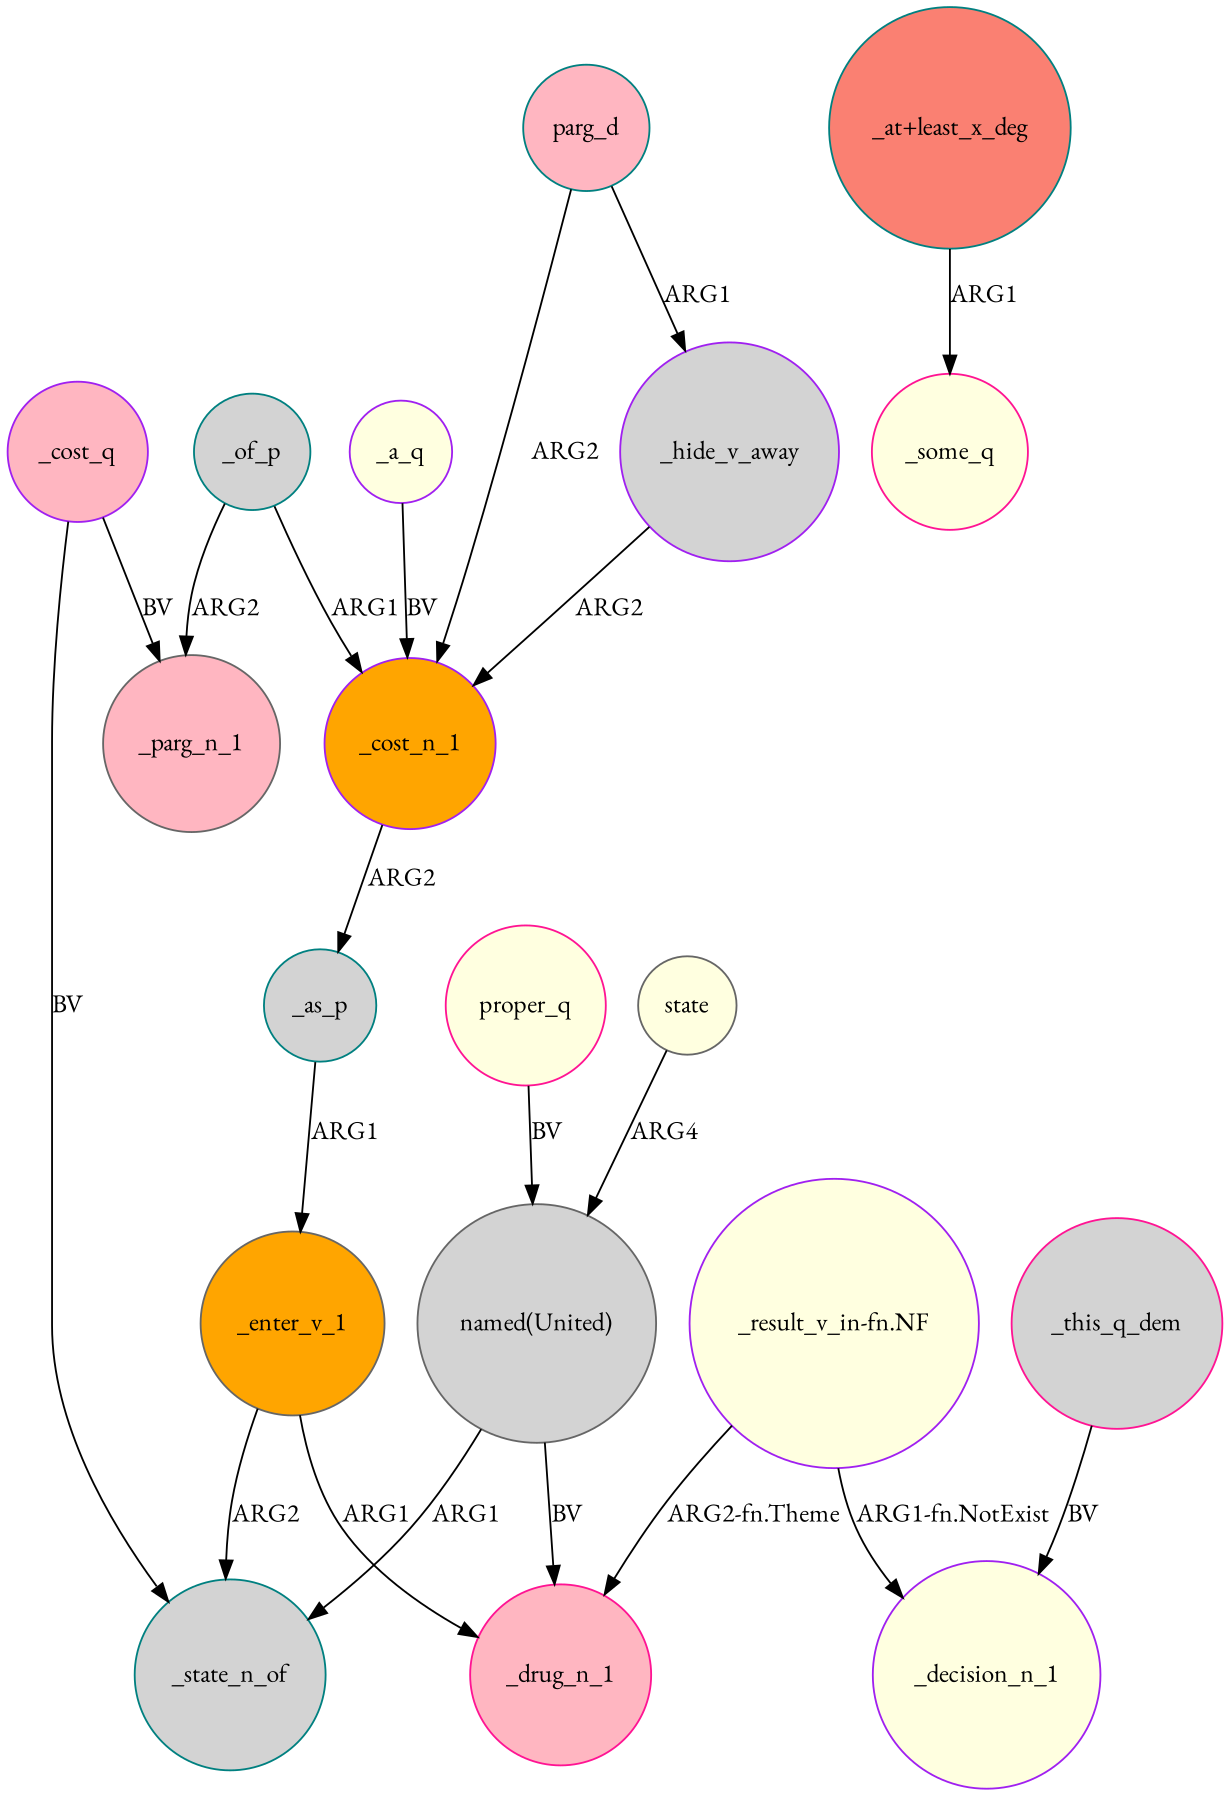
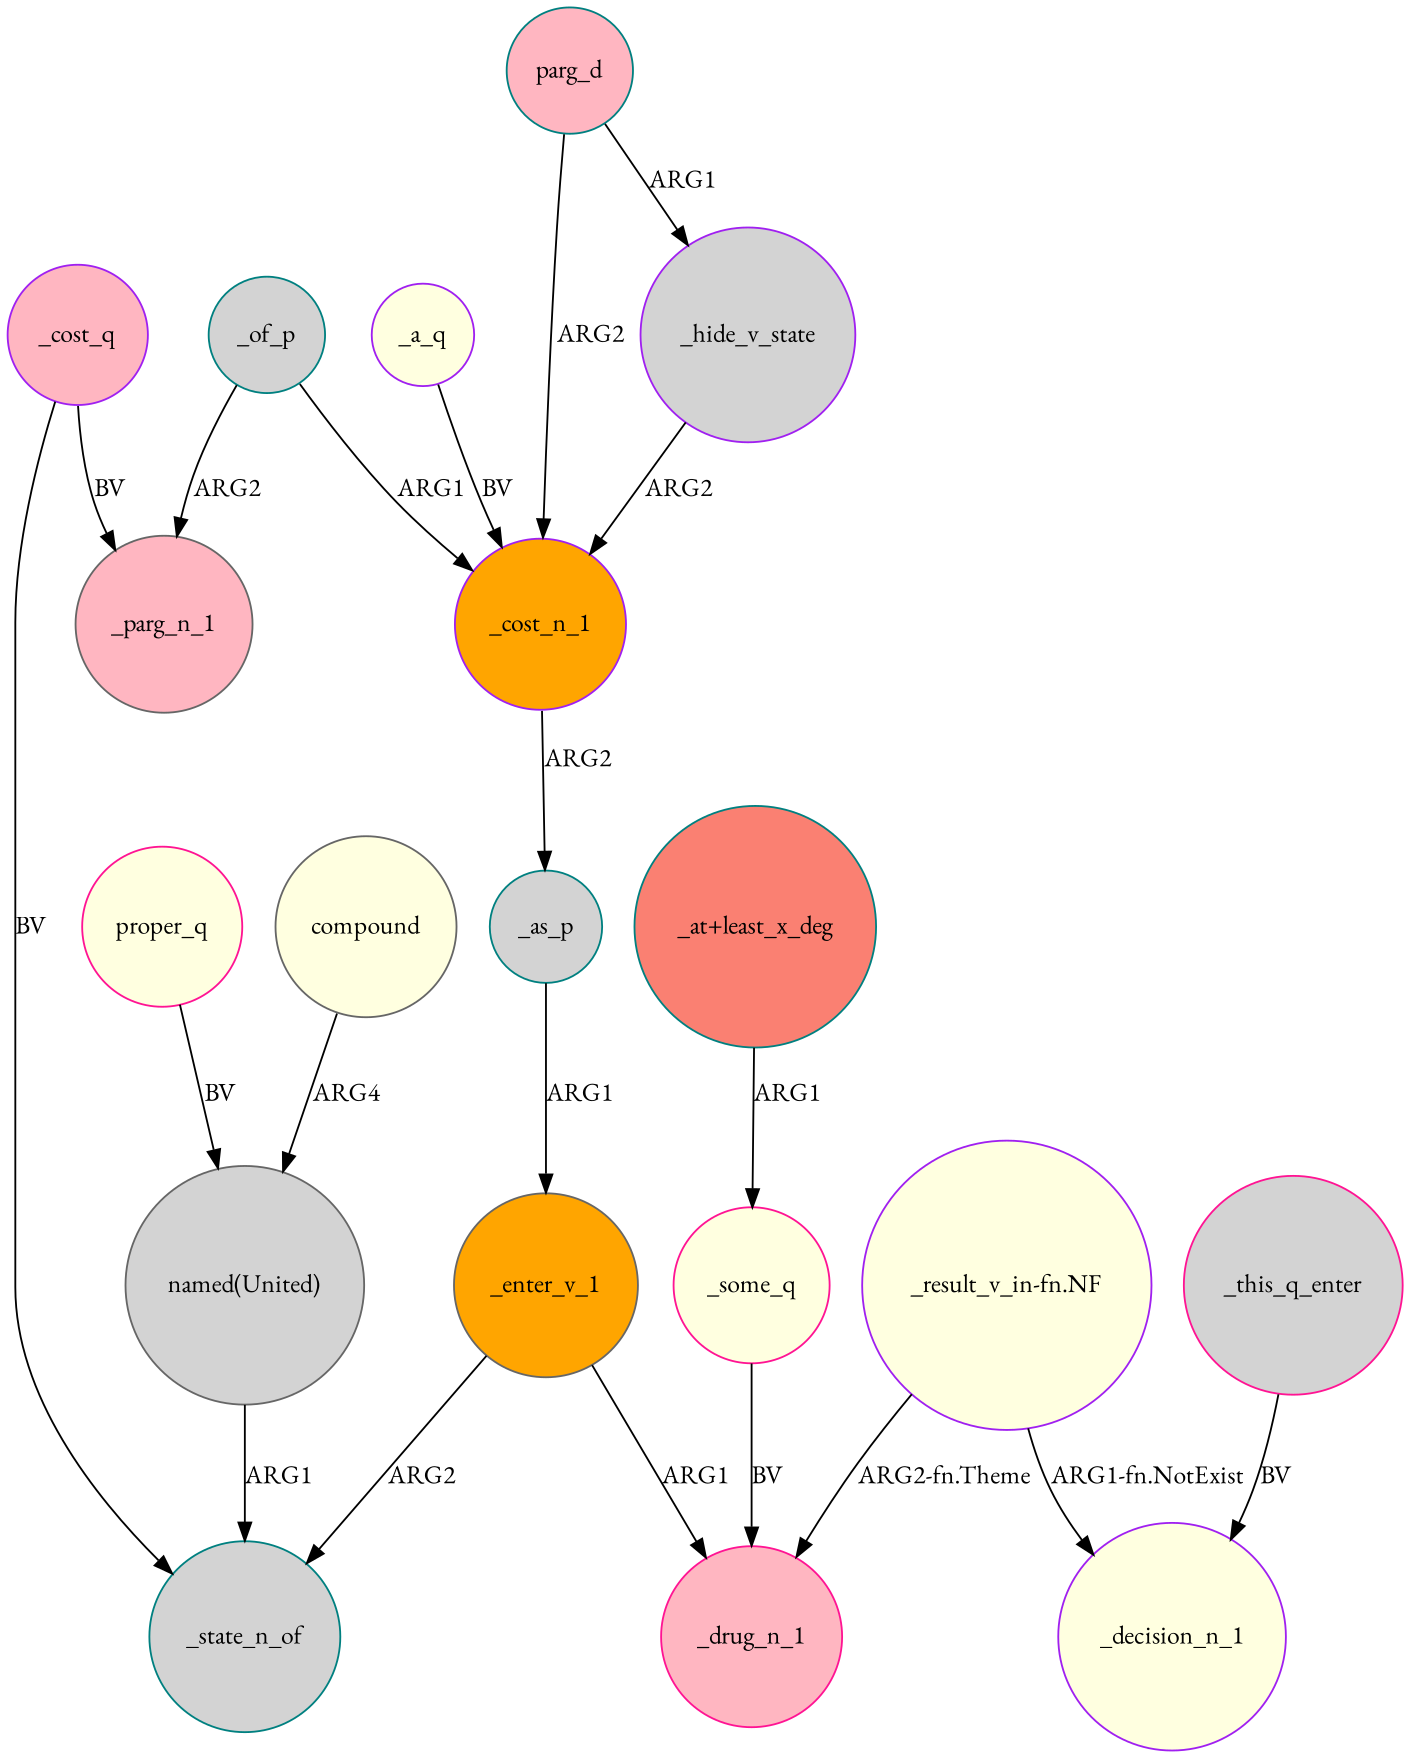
(730, 452) -> (748, 335)
(687, 1005) -> (366, 927)
(1117, 1323) -> (1293, 1285)
(549, 1504) -> (752, 1445)
